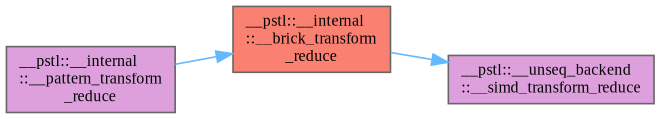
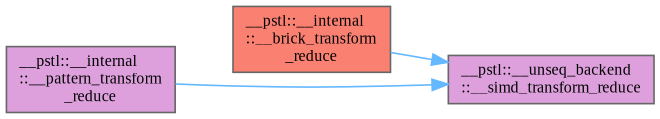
(196, 60) -> (304, 87)
